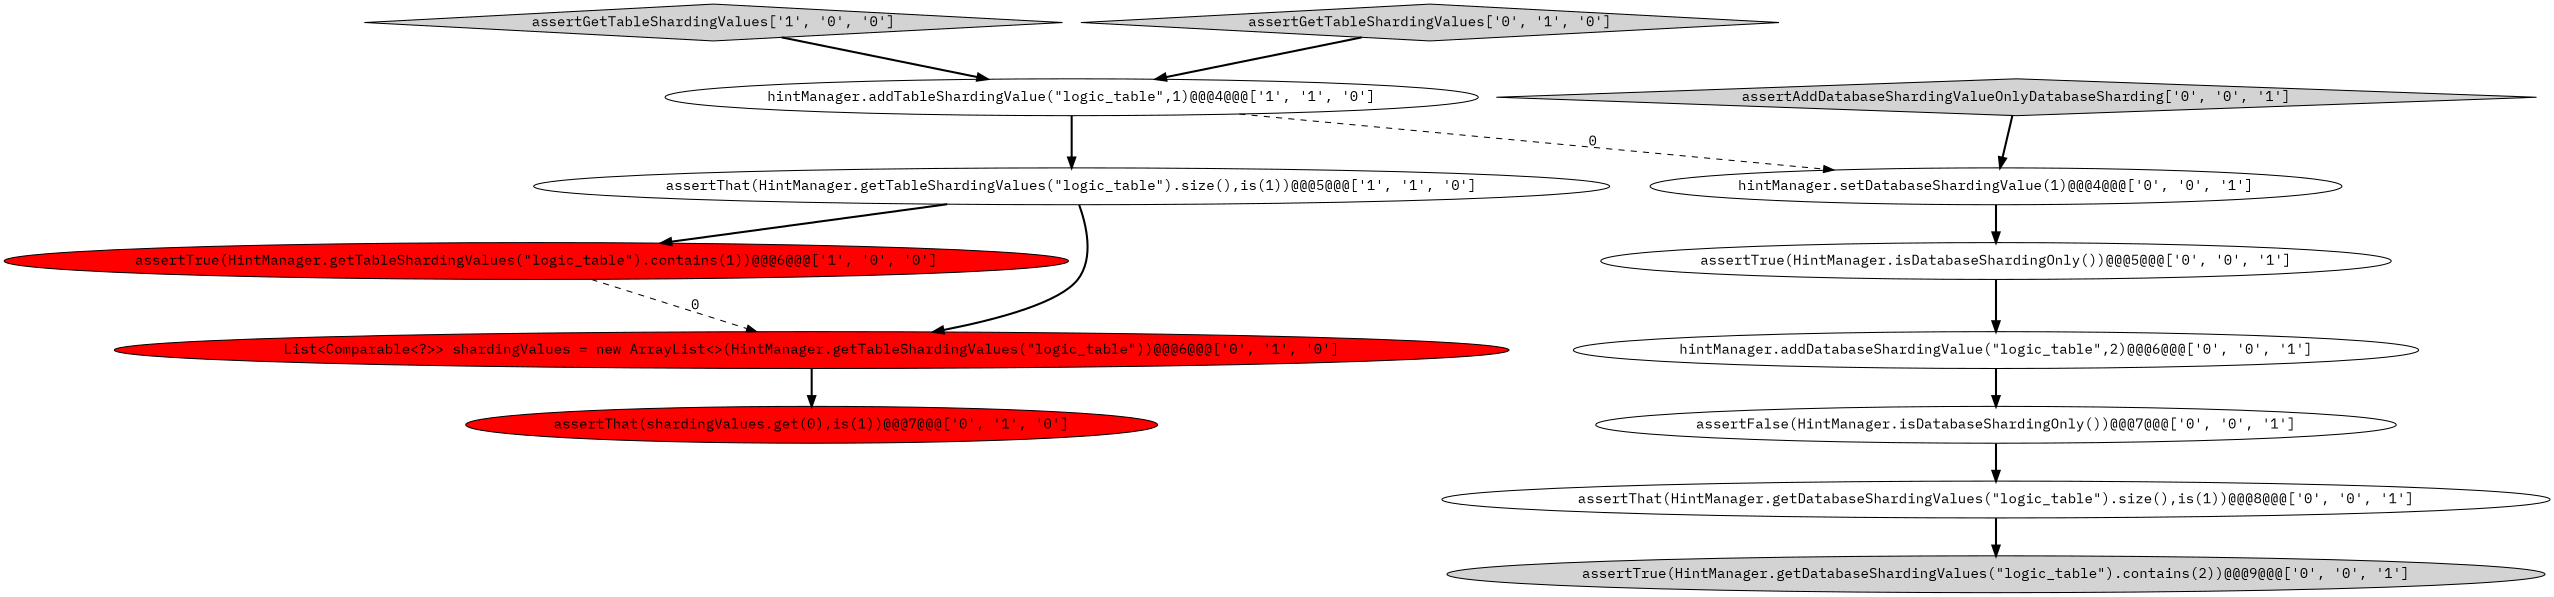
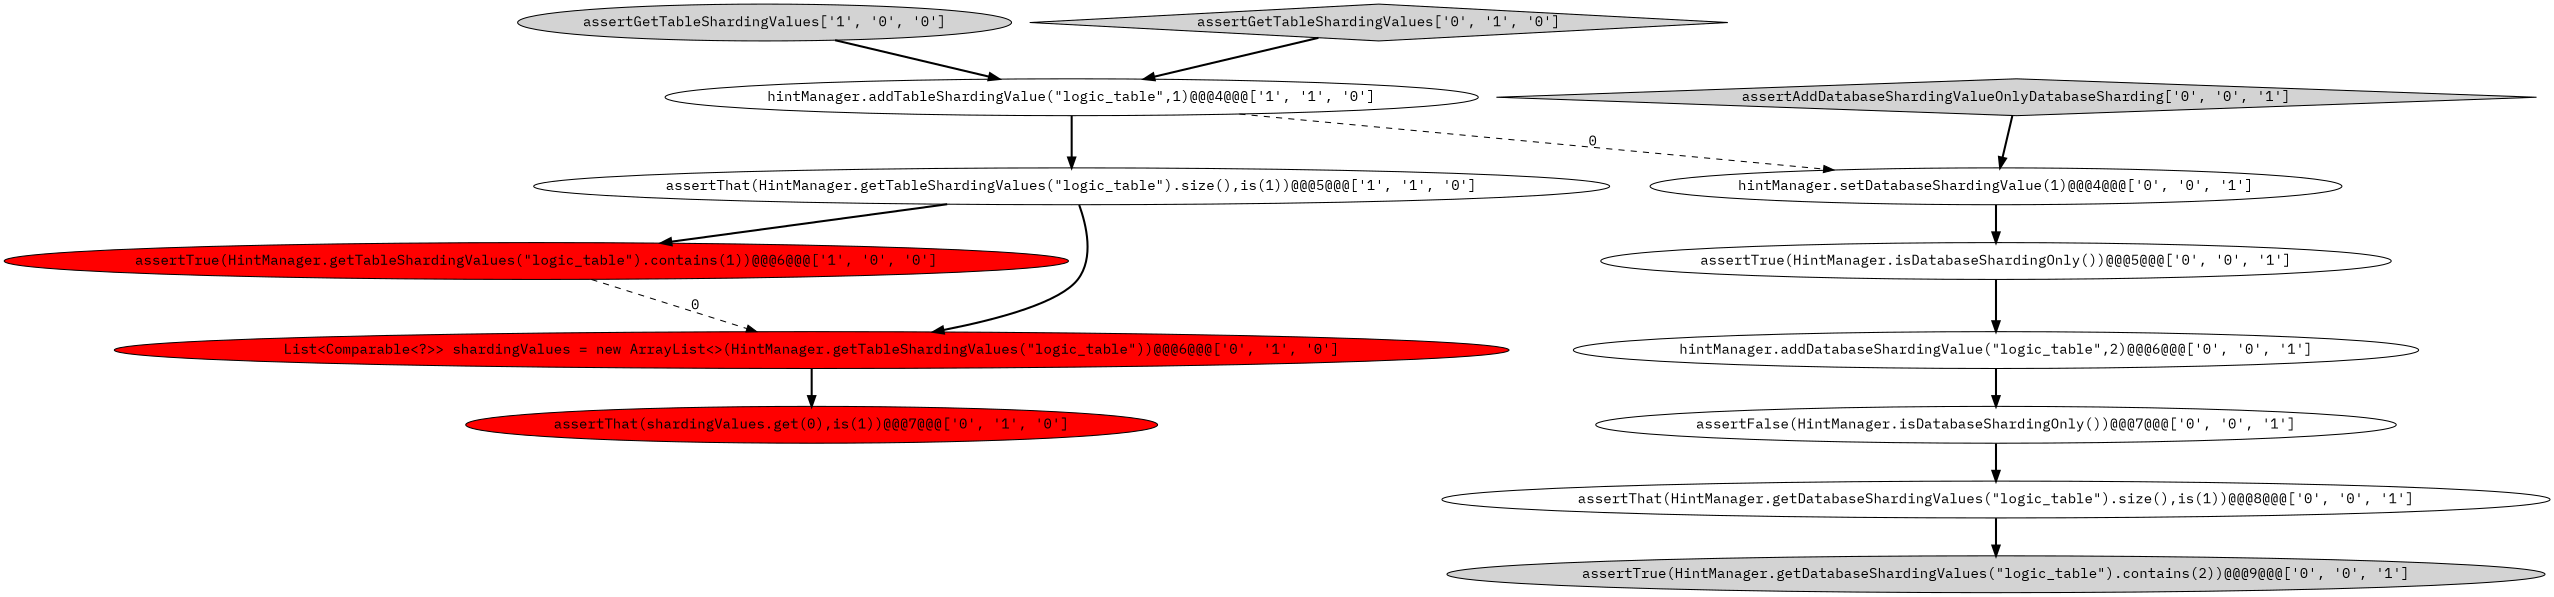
(713, 23) -> (765, 23)
